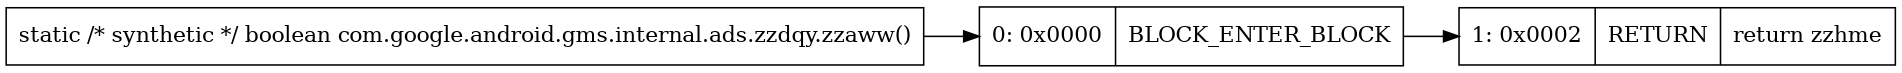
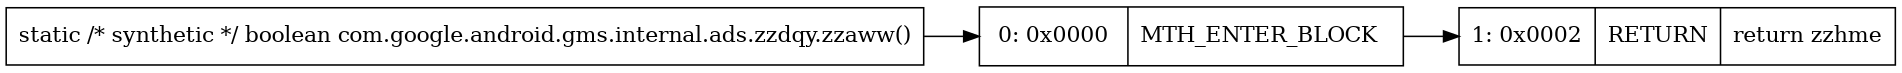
(1259, 36) -> (1259, 36)
